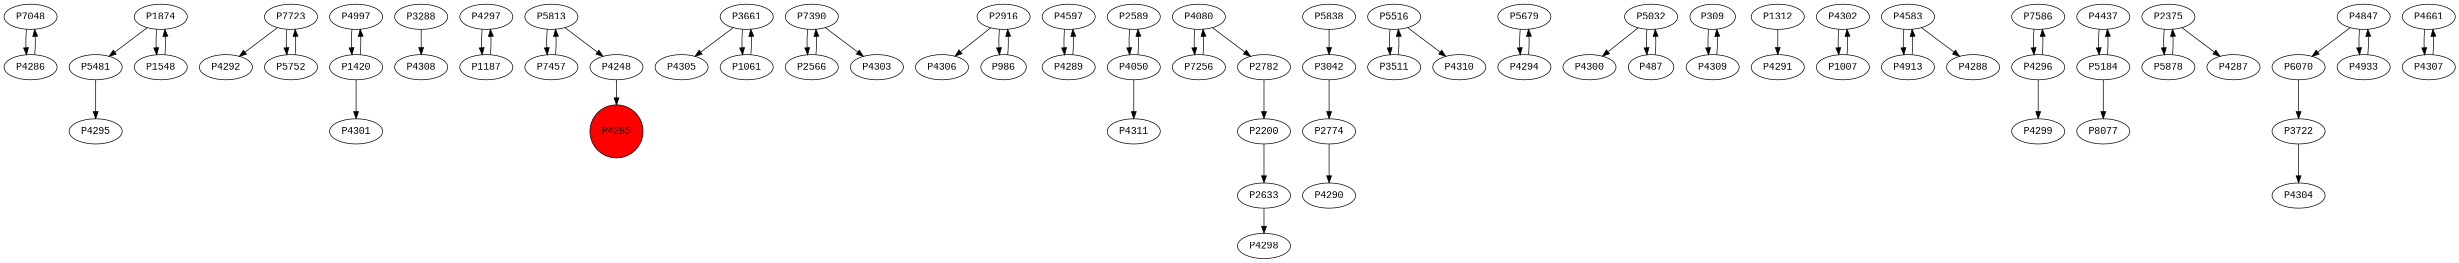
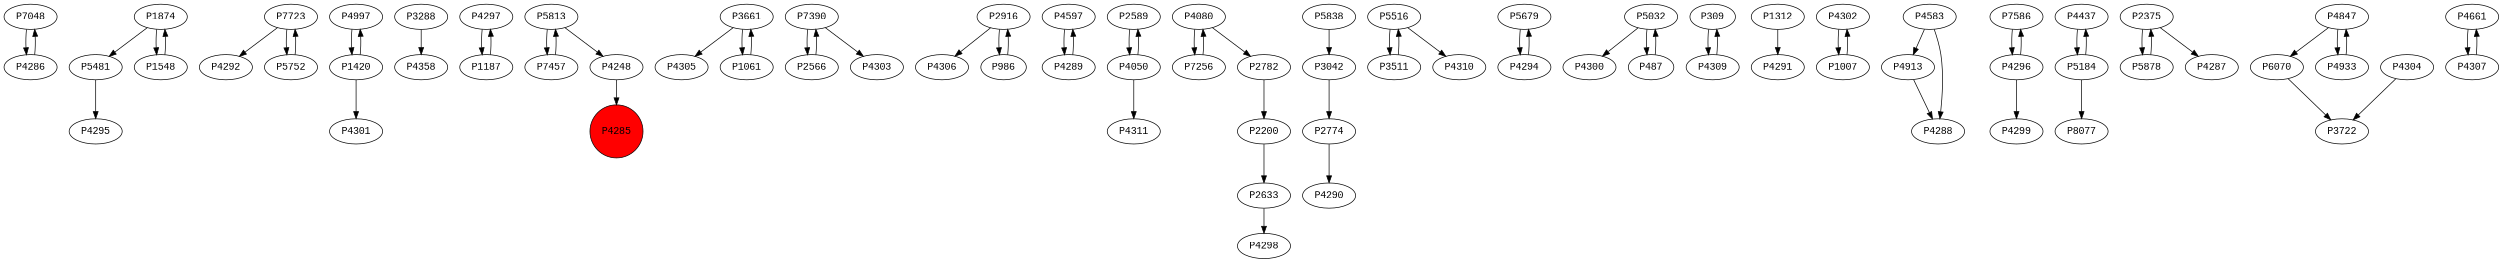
(1913, 46) -> (1922, 96)
(421, 67) -> (421, 67)
(2299, 160) -> (2377, 97)
